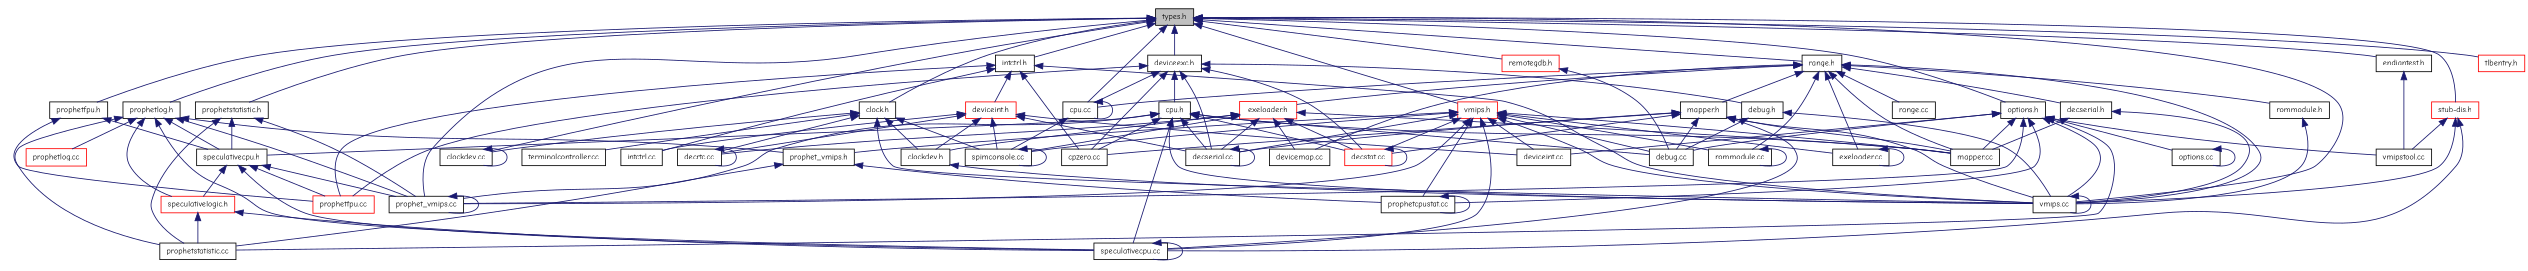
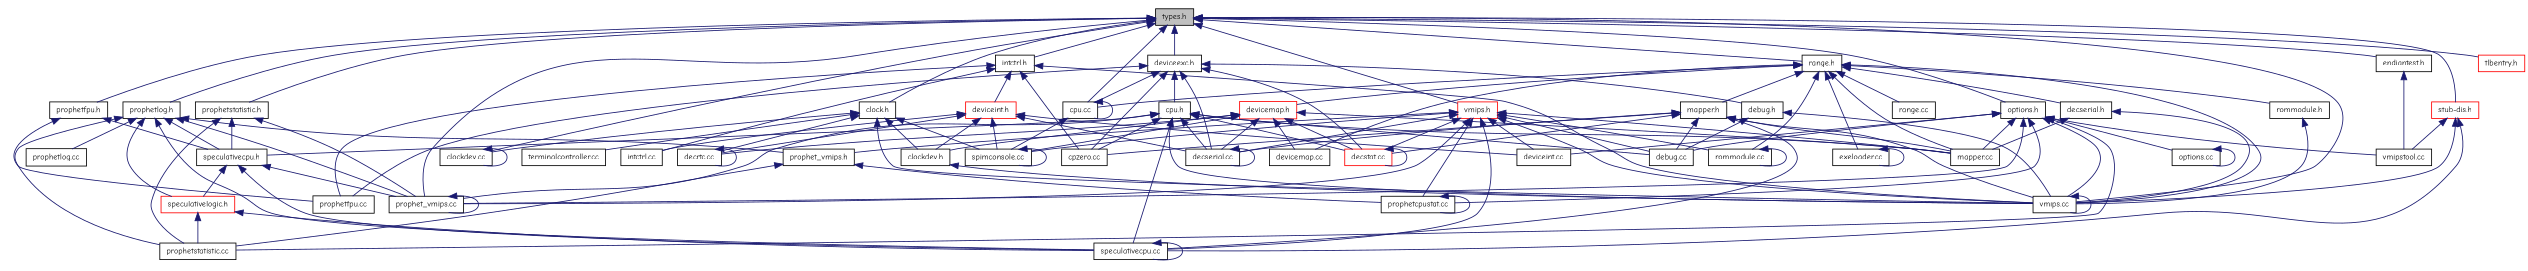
(1531, 63) -> none
(1268, 110) -> (1268, 110)
(1669, 134) -> none
(56, 157) -> (56, 157)
(291, 182) -> none
(344, 205) -> (344, 205)
